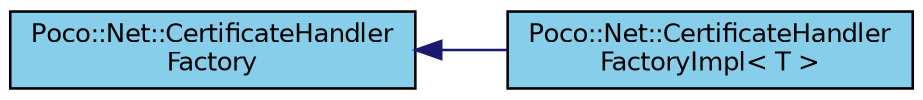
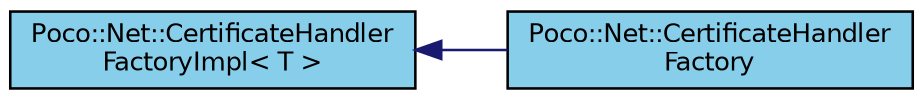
(474, 50) -> (474, 50)
